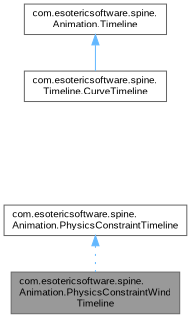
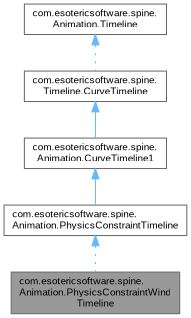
(95, 58) -> (95, 58)
none -> (95, 153)
